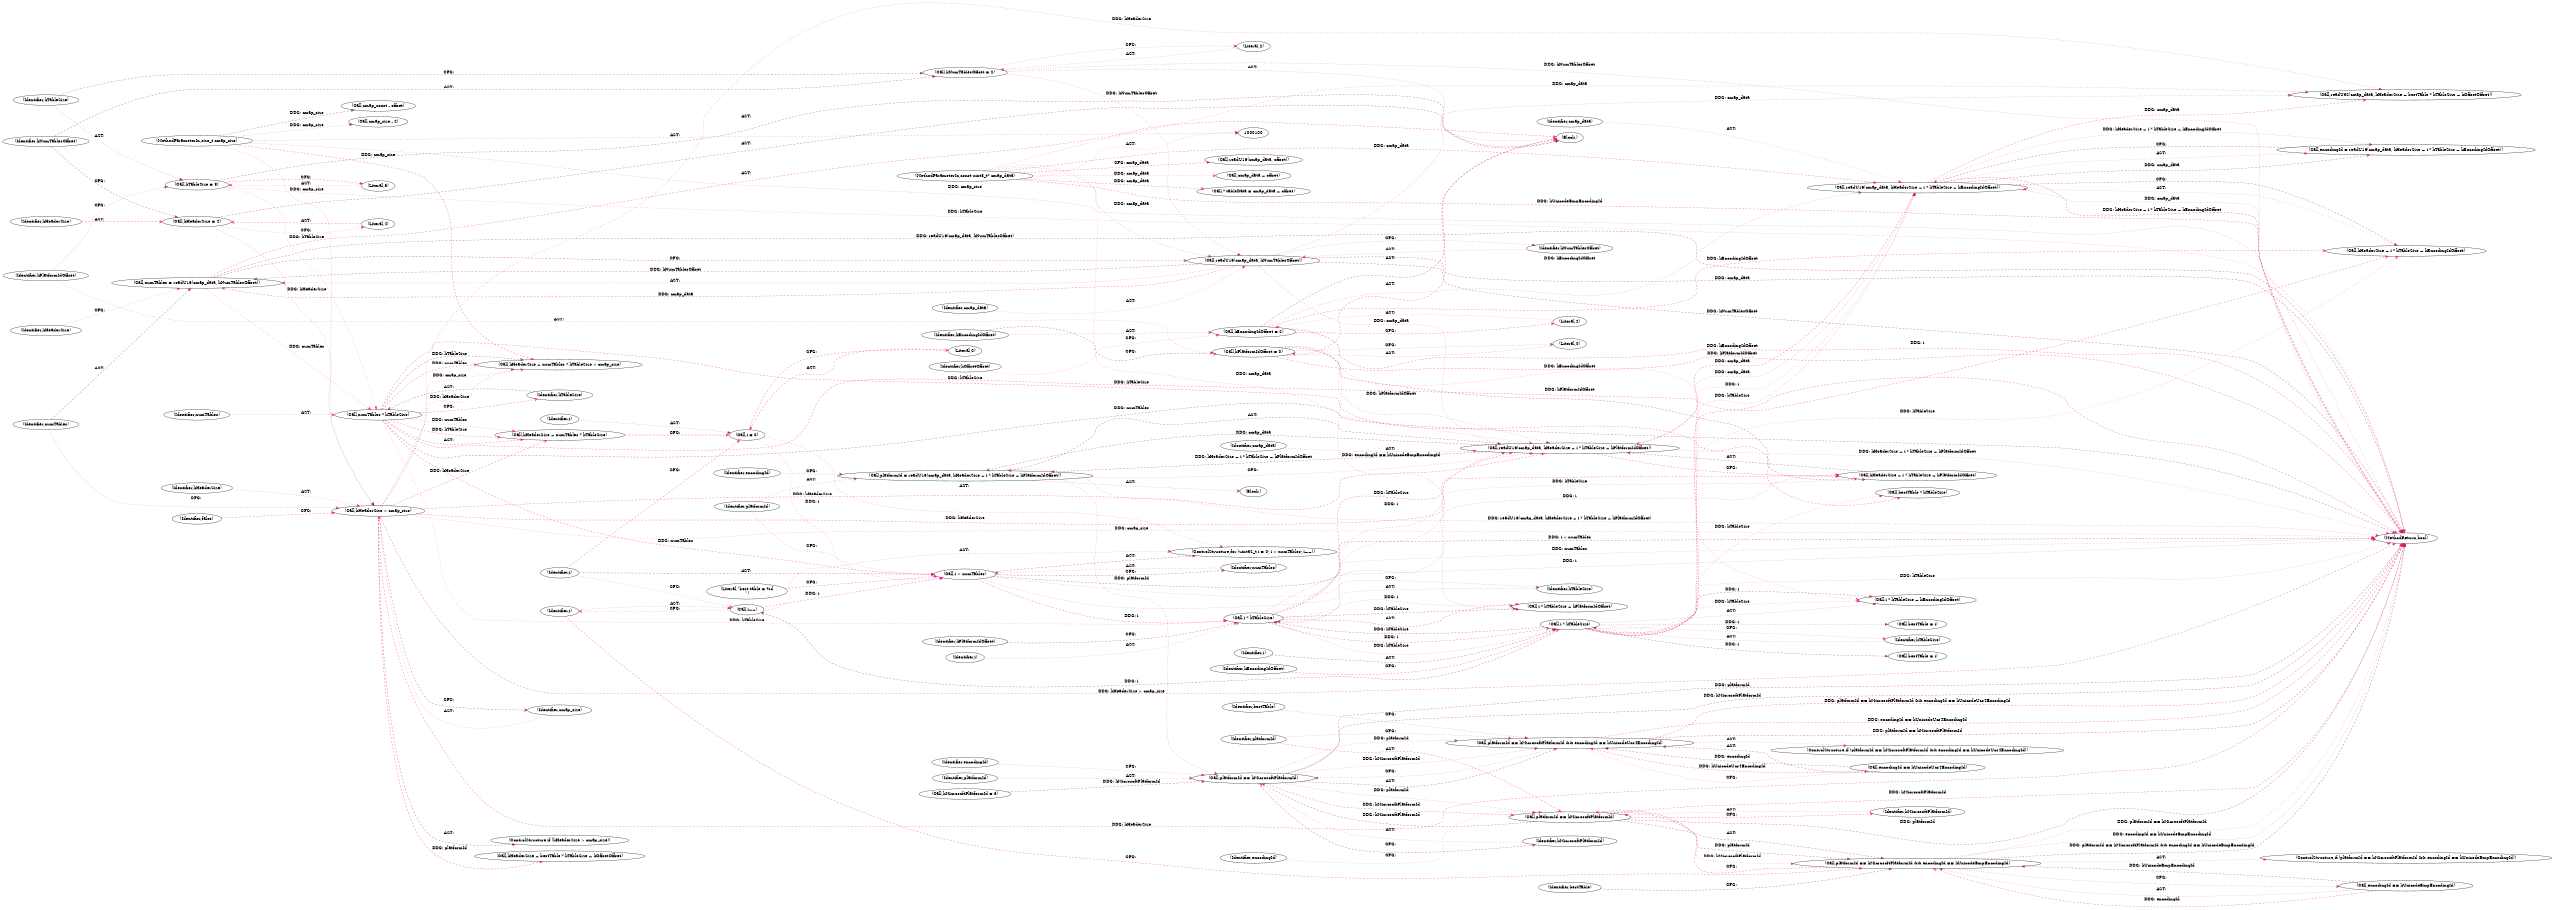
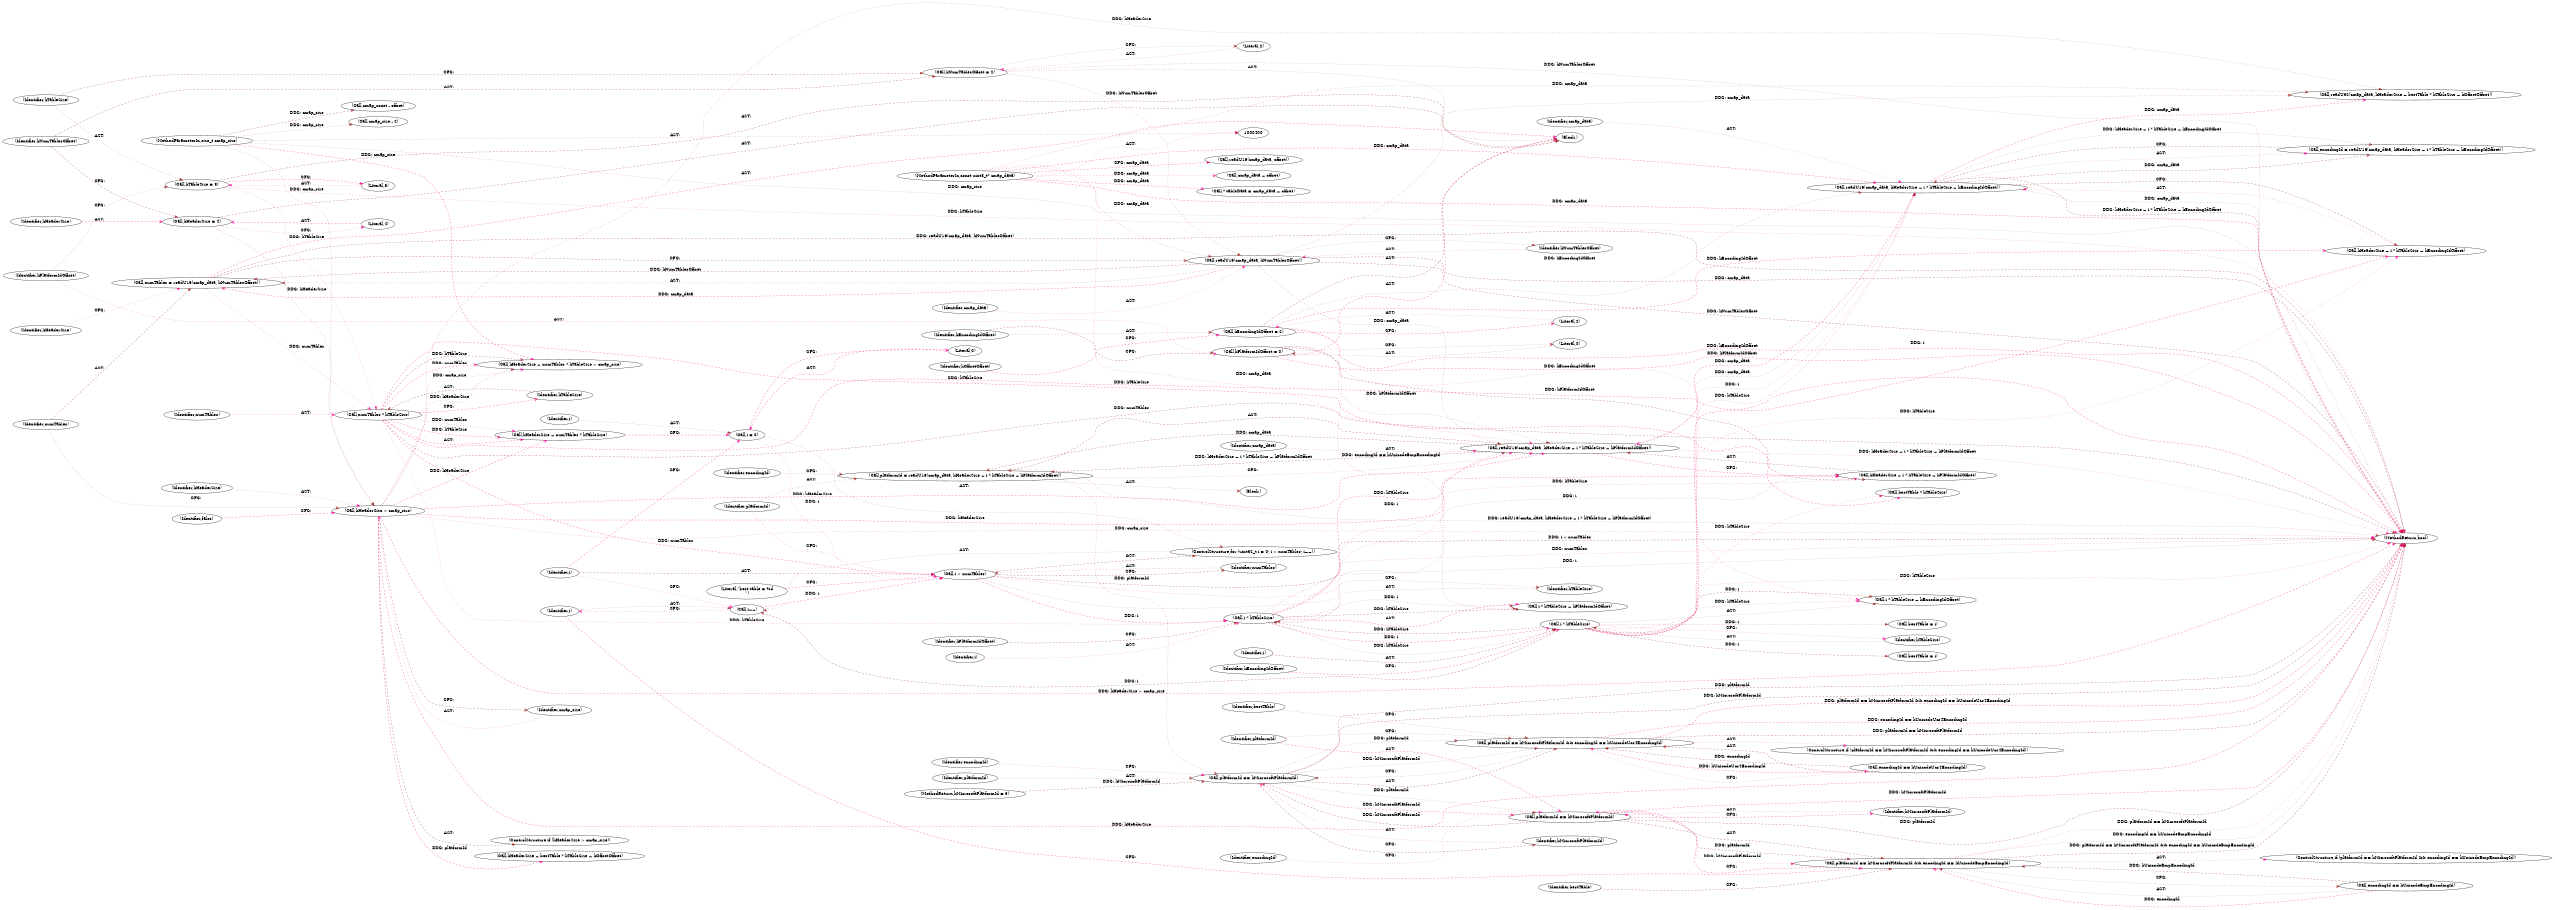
(1254, 133) -> (1254, 133)
(1570, 201) -> (1570, 201)
(1103, 348) -> (1103, 348)
(953, 554) -> (956, 554)
(965, 794) -> (965, 794)
